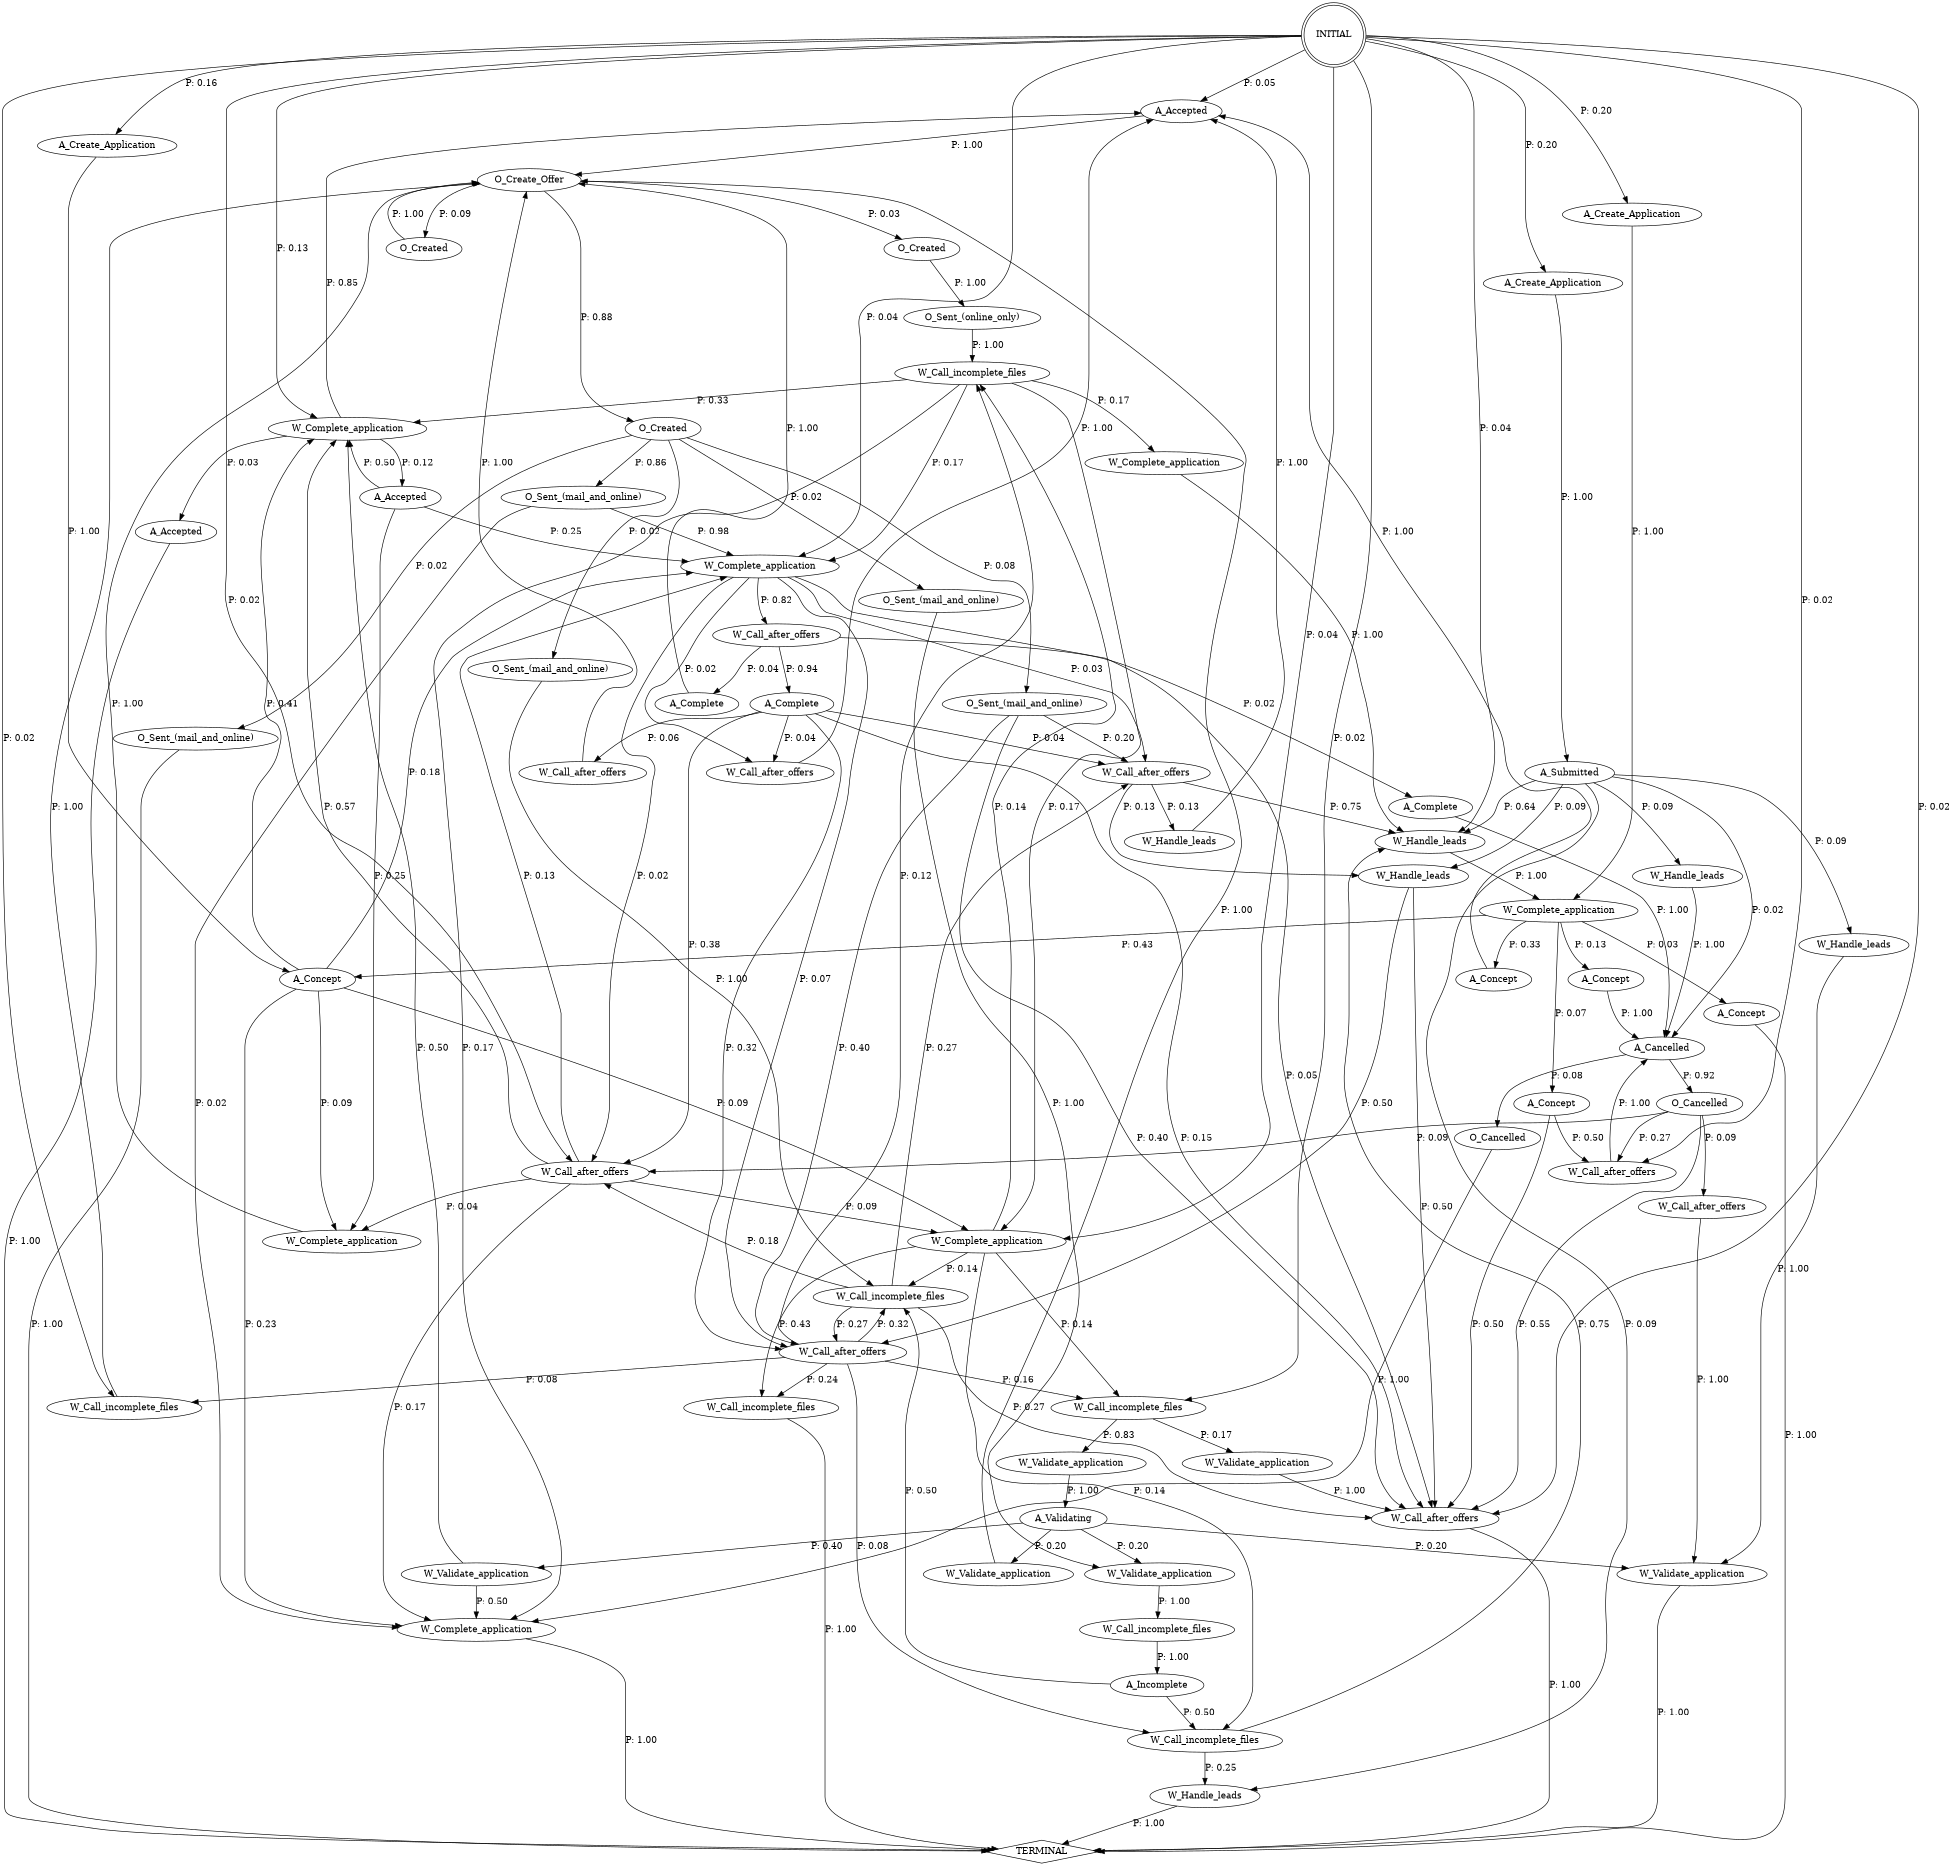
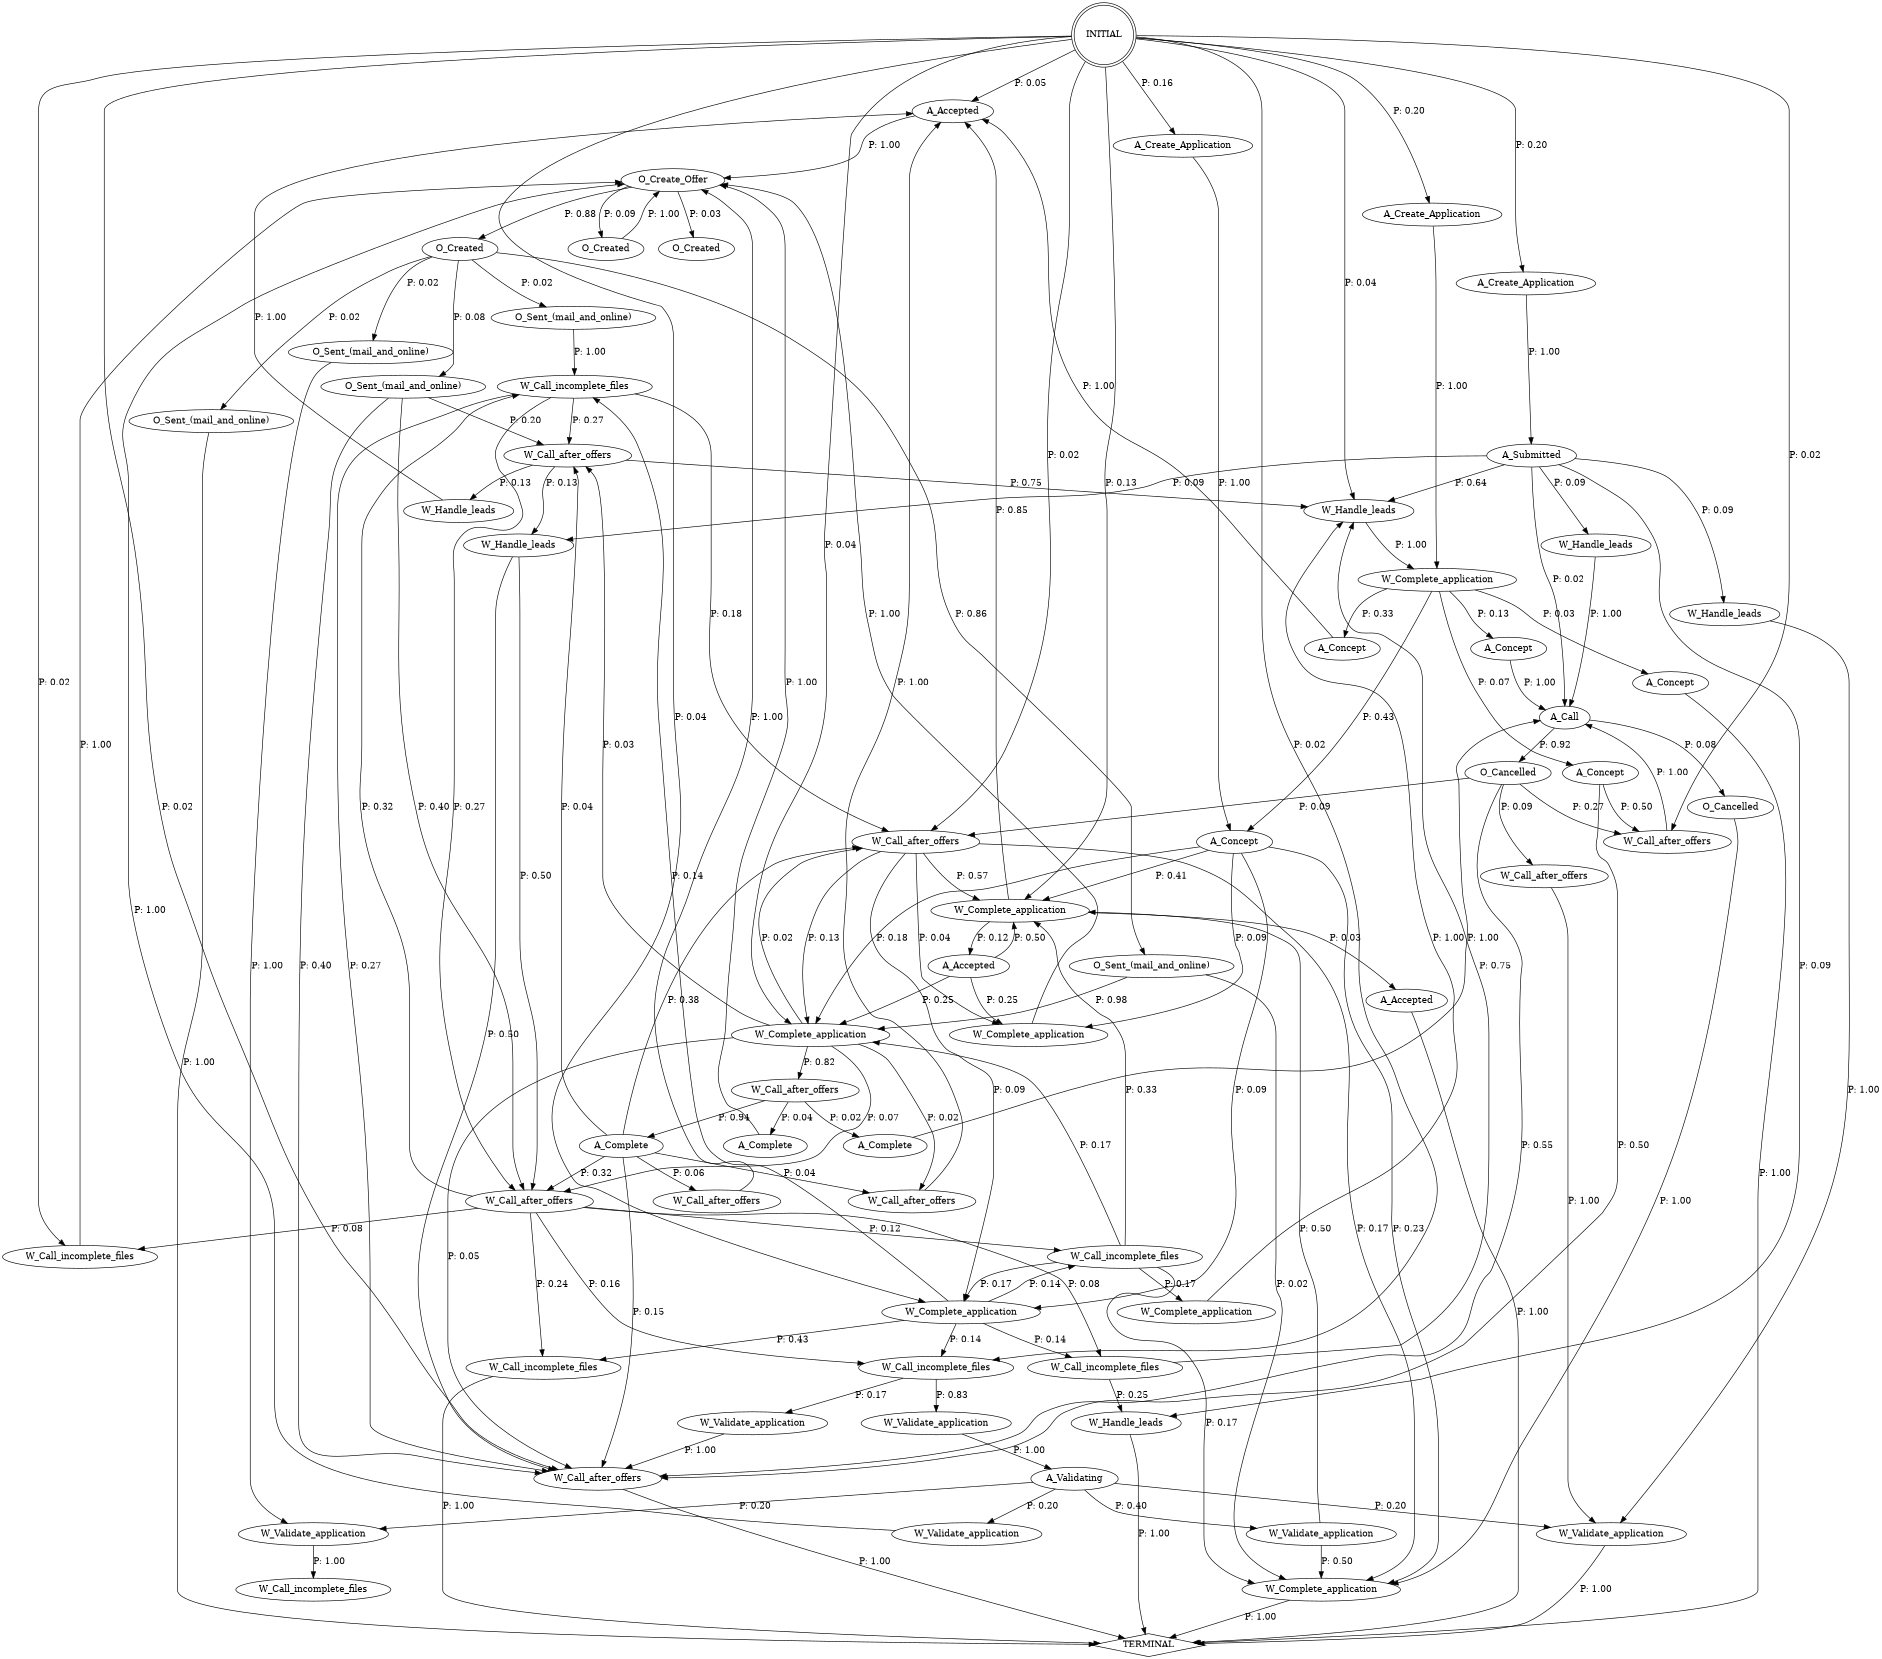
(972, 318) -> none
(1662, 1048) -> (1565, 718)
(1157, 1685) -> none
